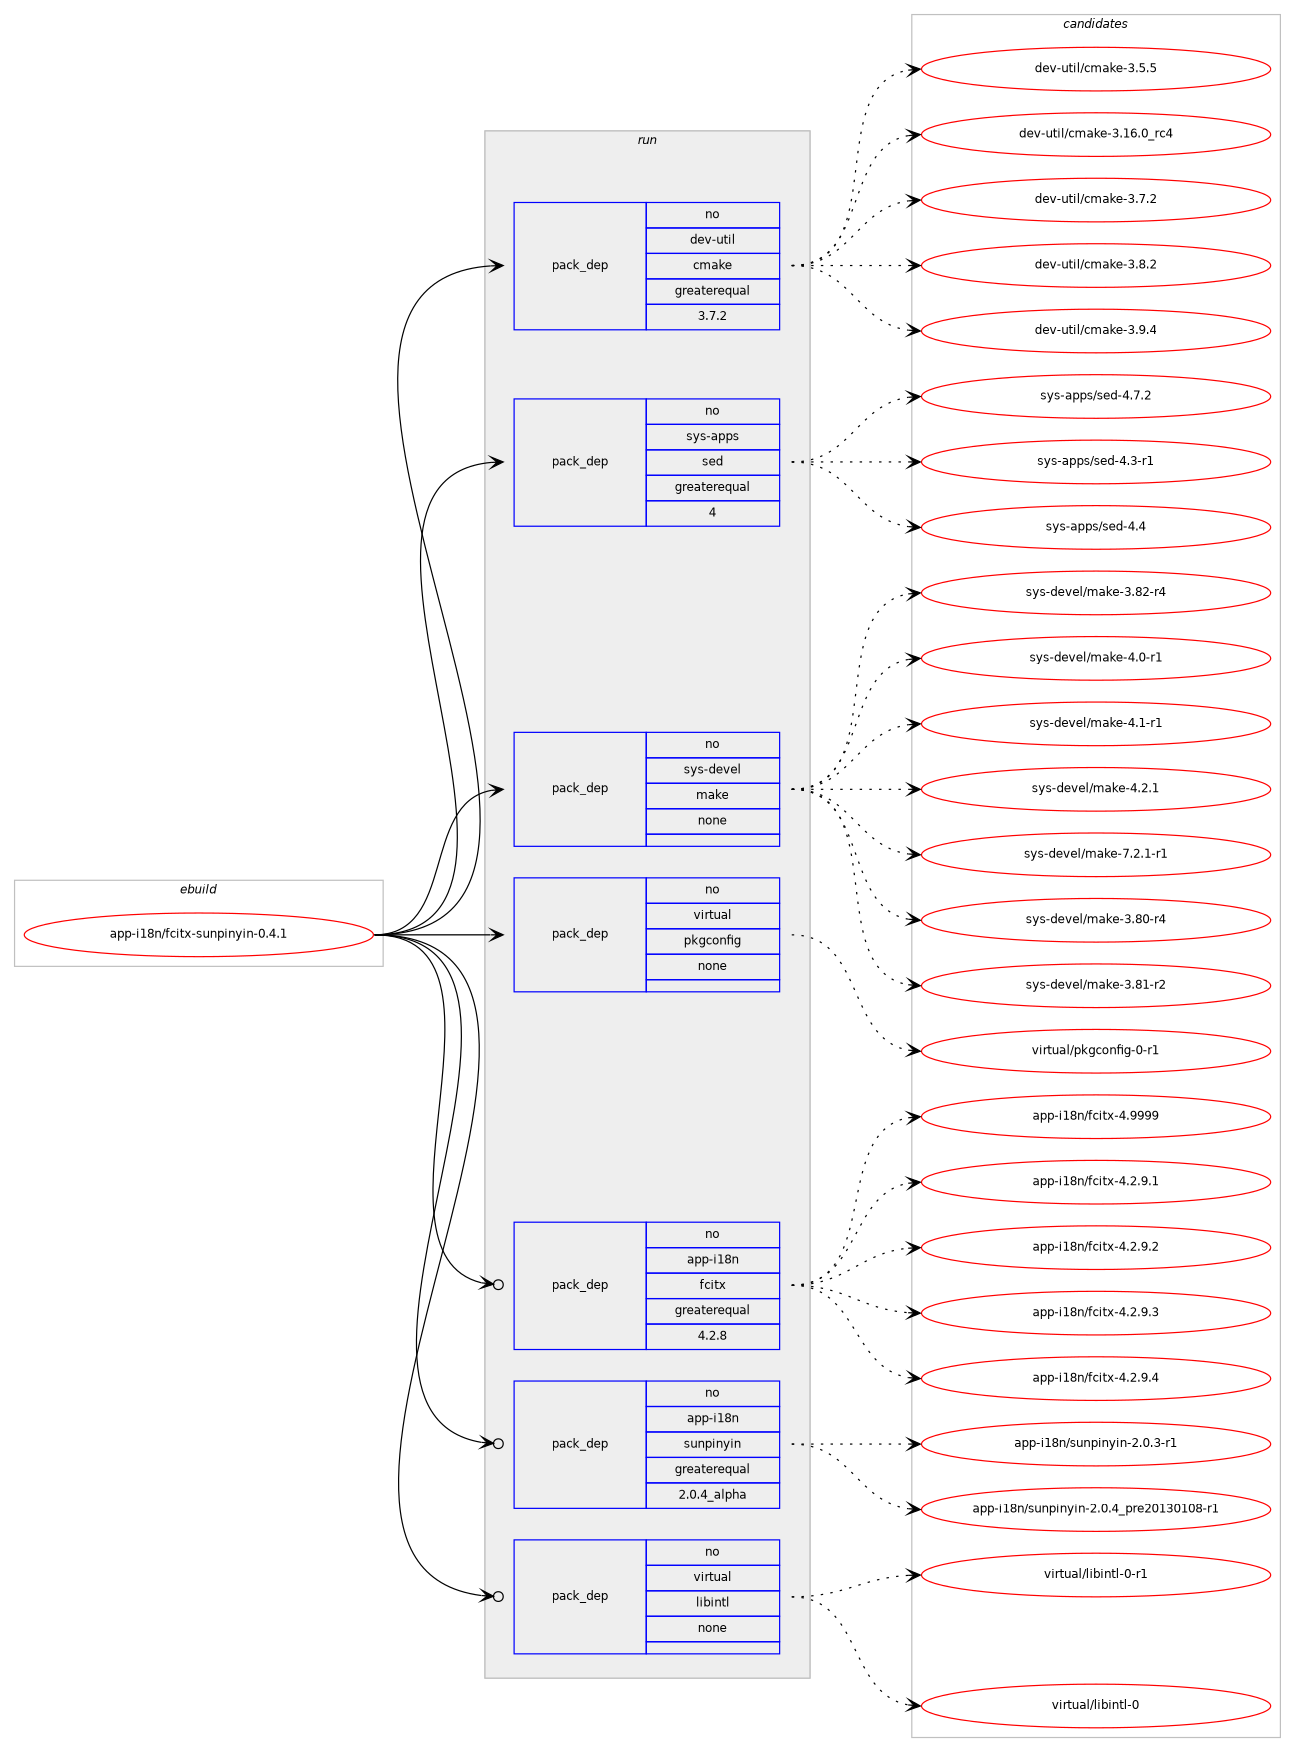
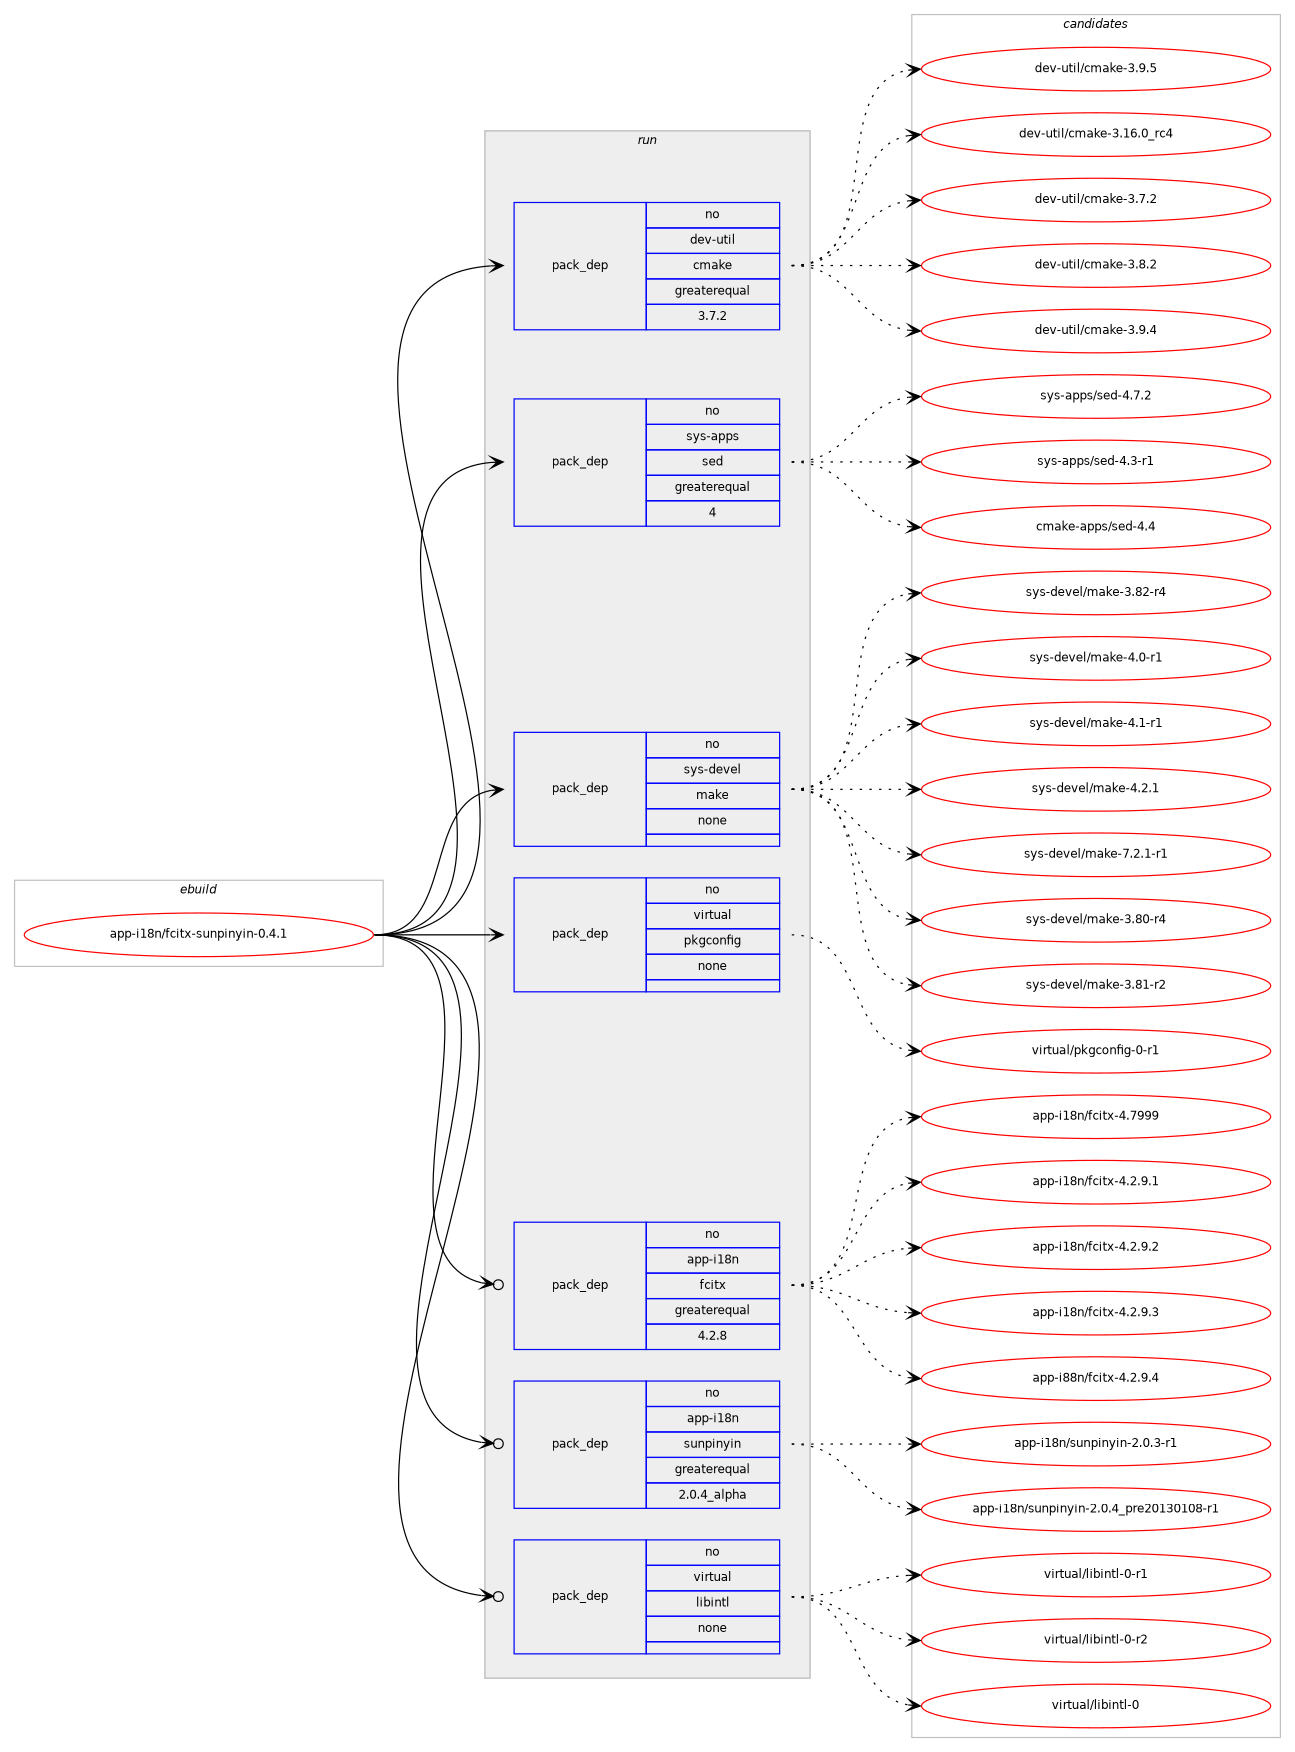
(1096, 69) -> (1096, 69)
(1096, 527) -> (1096, 527)
(1096, 1117) -> (1096, 1117)
(1096, 1379) -> (1096, 1379)
none -> (1096, 1641)
